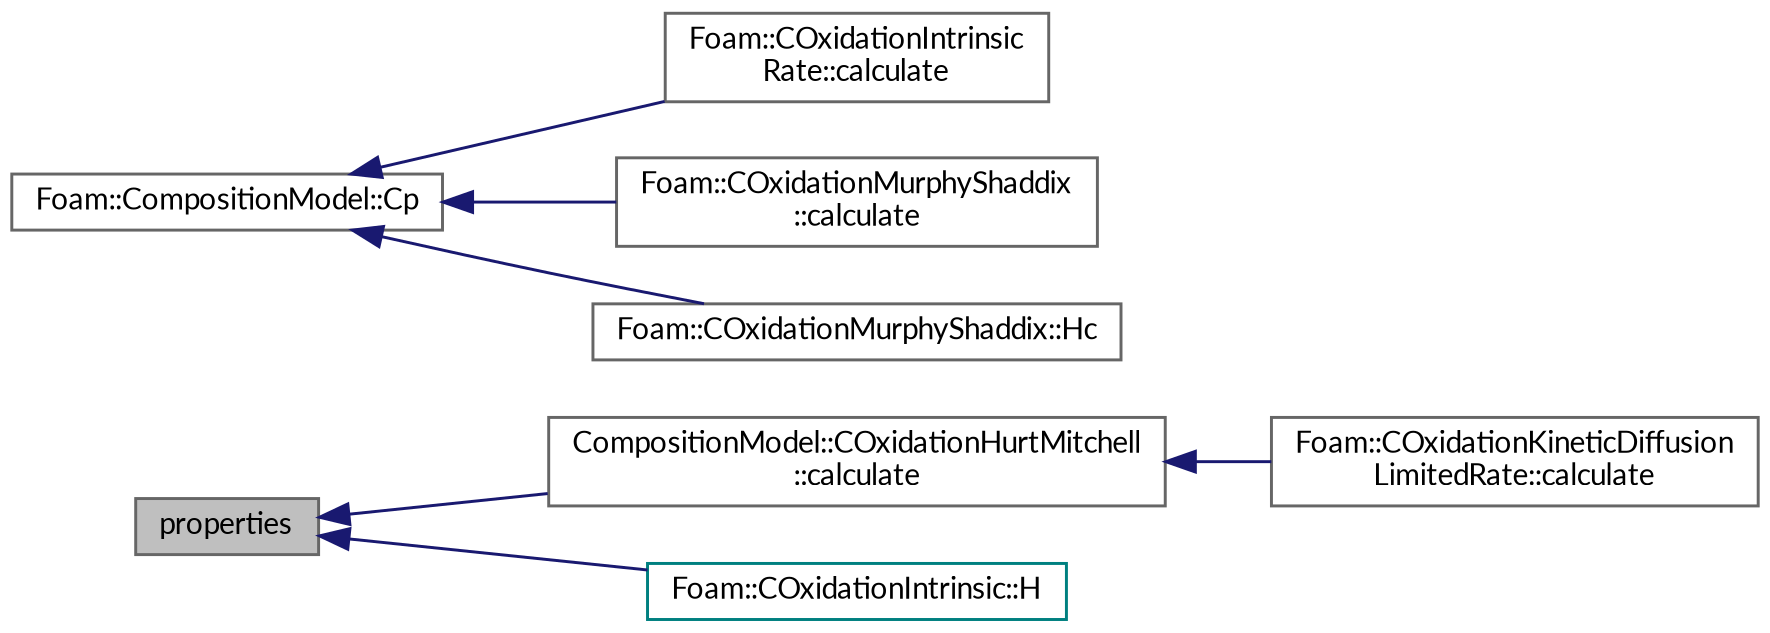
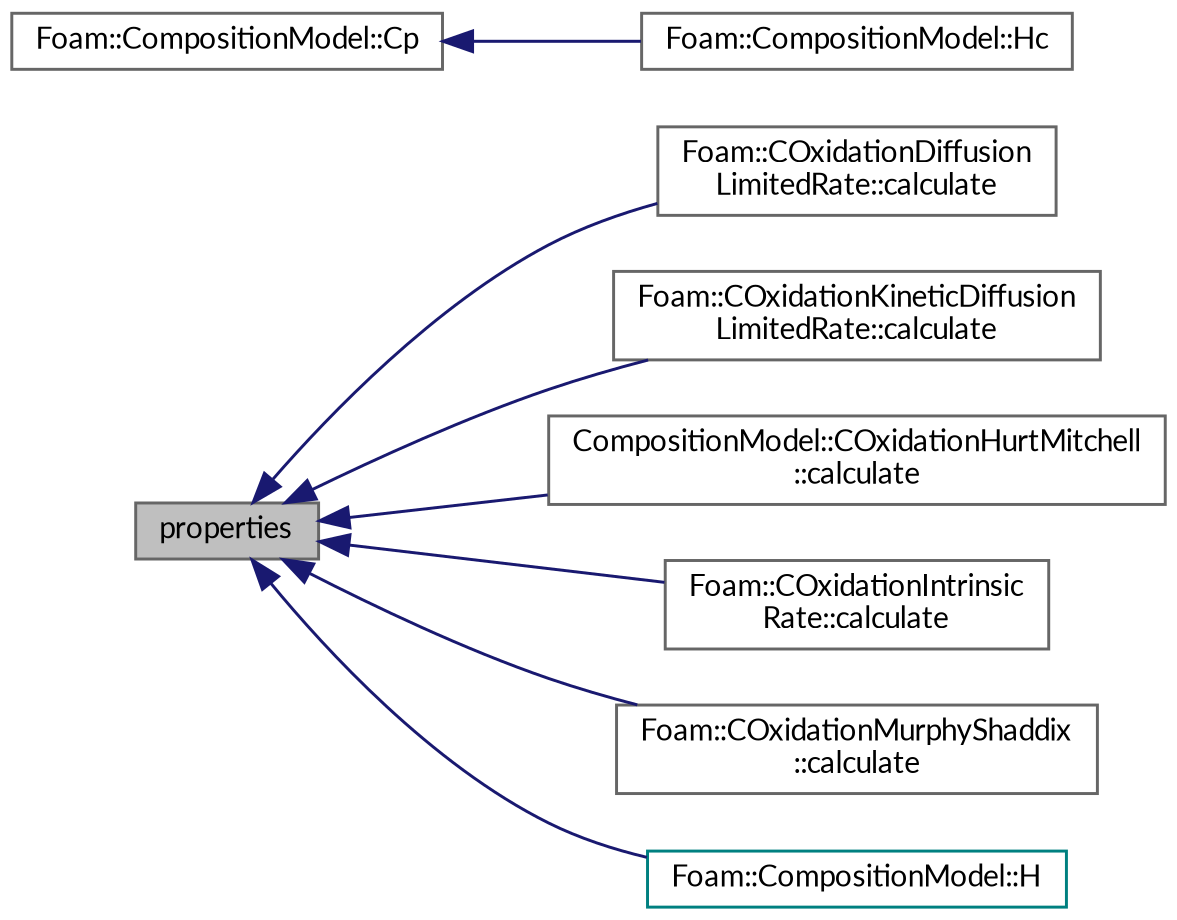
(522, 134) -> (507, 564)
none -> (857, 171)
(545, 202) -> (470, 648)
(857, 332) -> (857, 41)
(1234, 462) -> (477, 416)
(857, 591) -> (857, 879)
